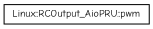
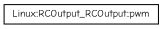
(77, 14) -> (81, 14)
